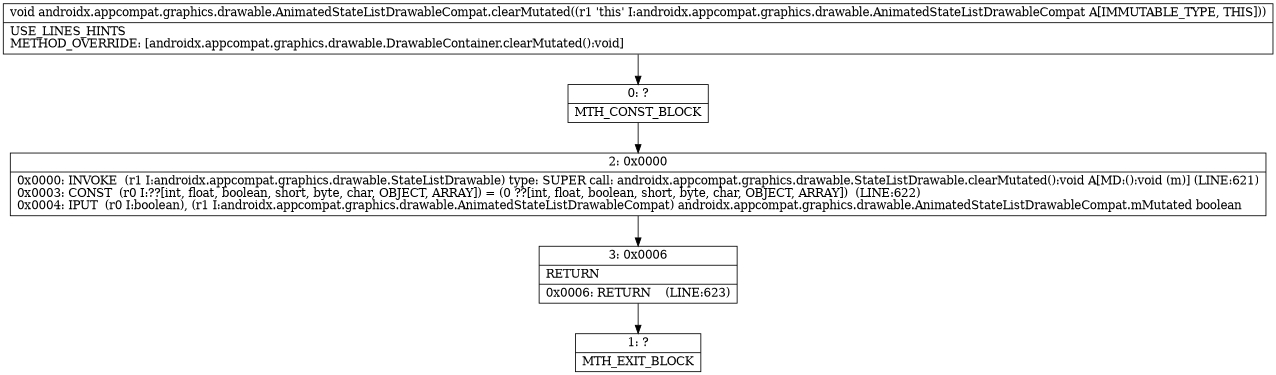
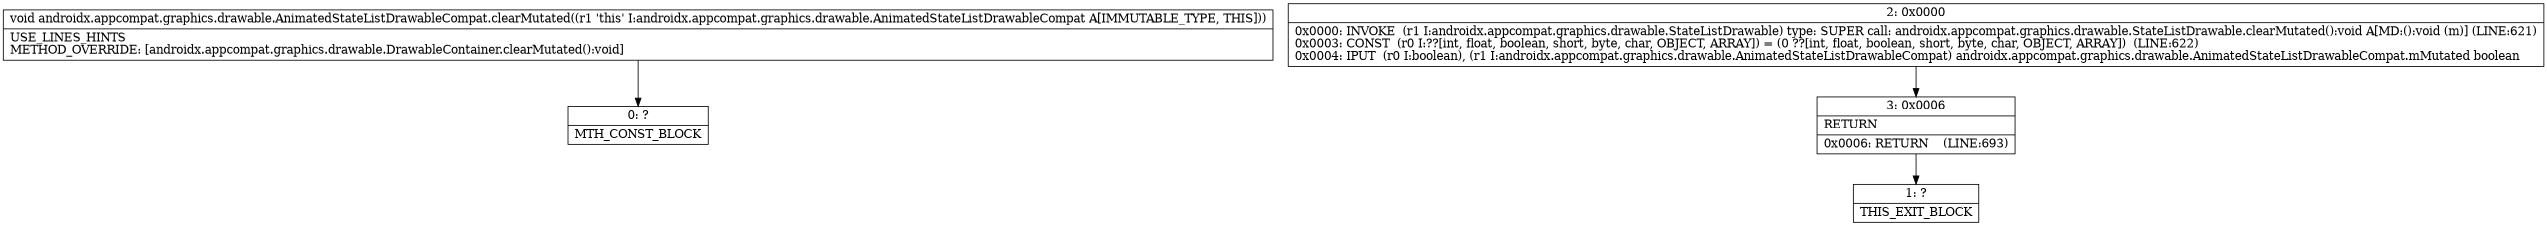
(638, 134) -> none
(638, 293) -> (1916, 144)
(638, 362) -> (1916, 212)
